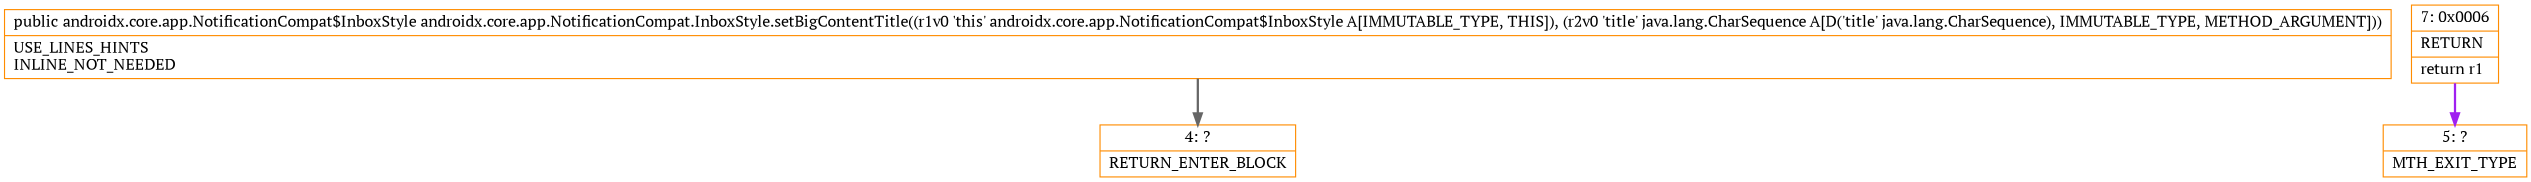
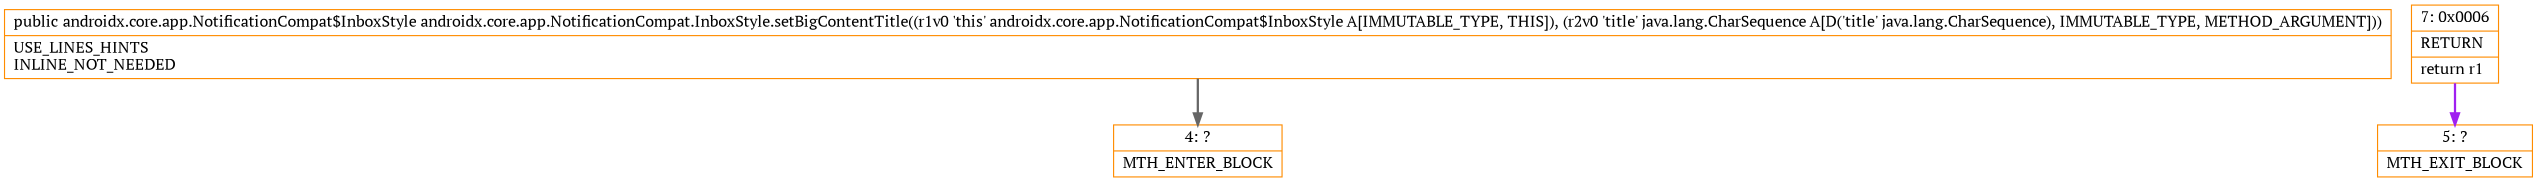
(1198, 163) -> (1198, 163)
(2455, 163) -> (2455, 163)
